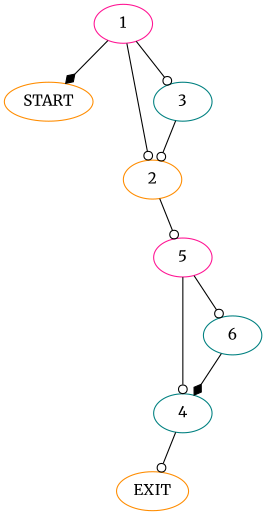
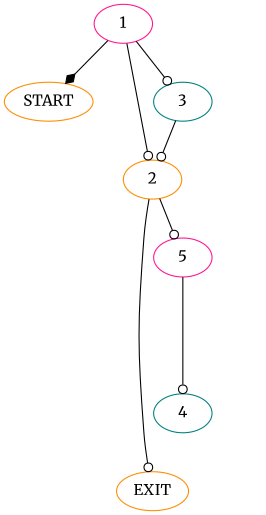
(233, 335) -> none
(169, 448) -> (139, 331)
